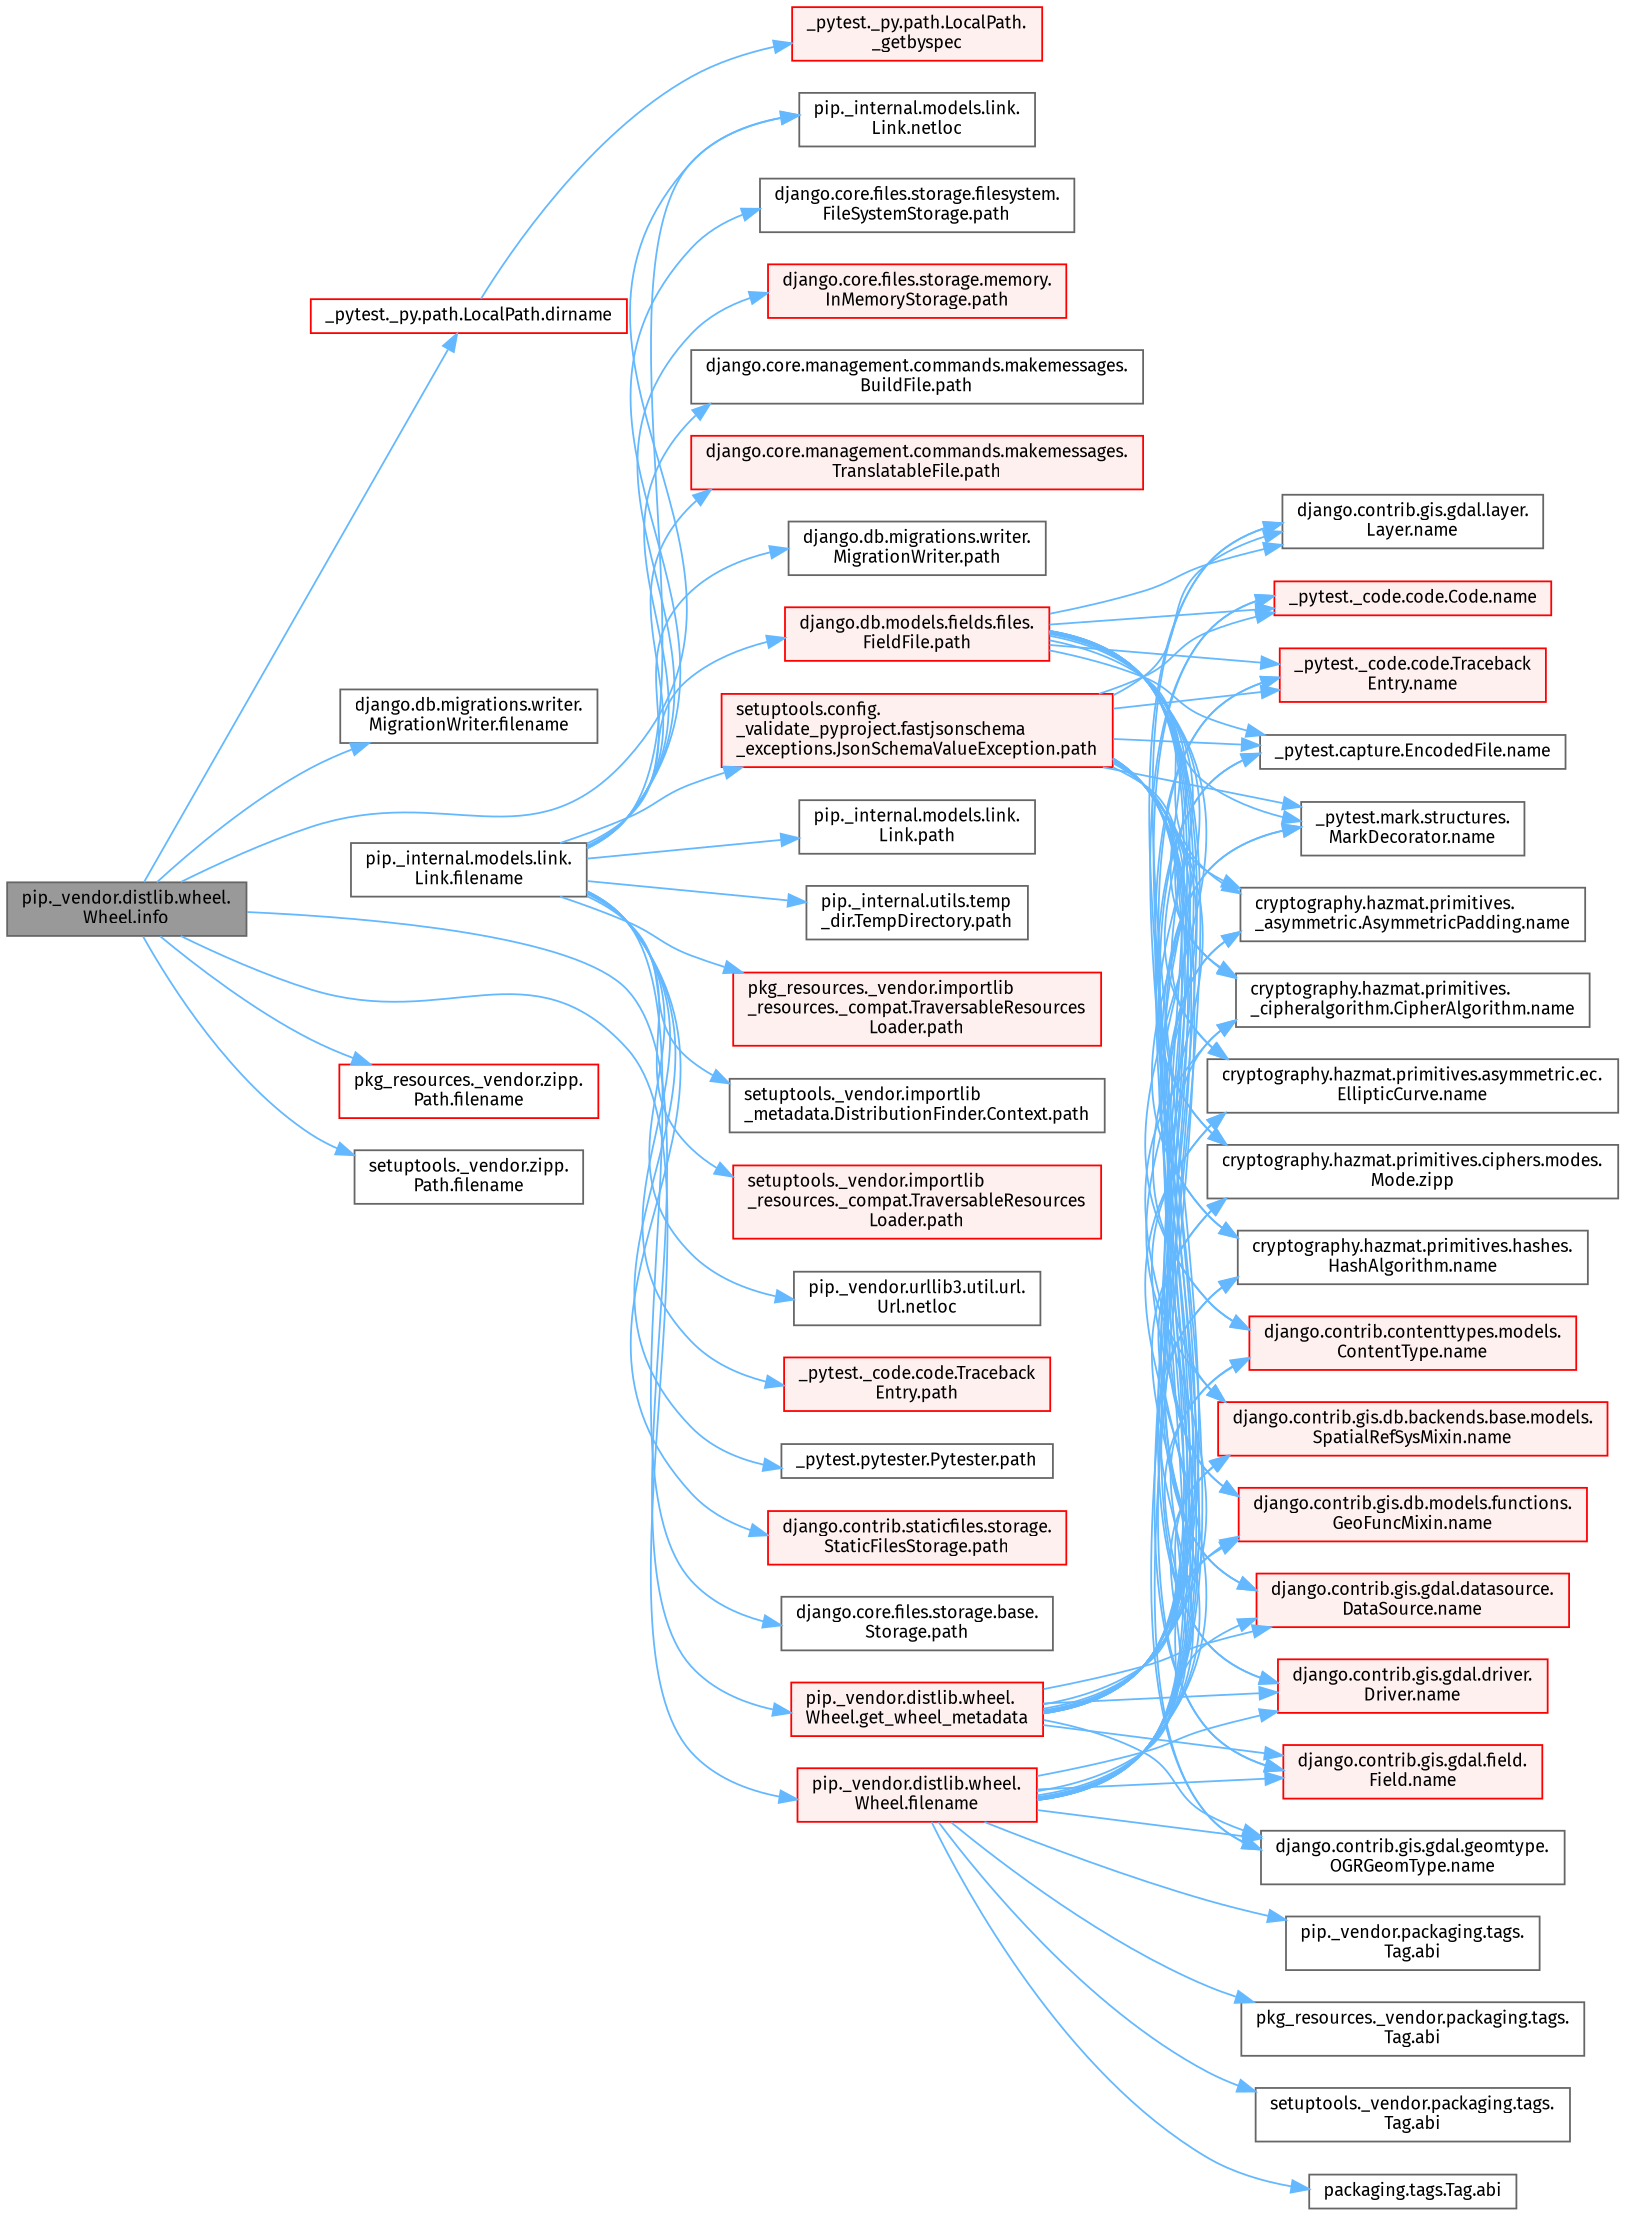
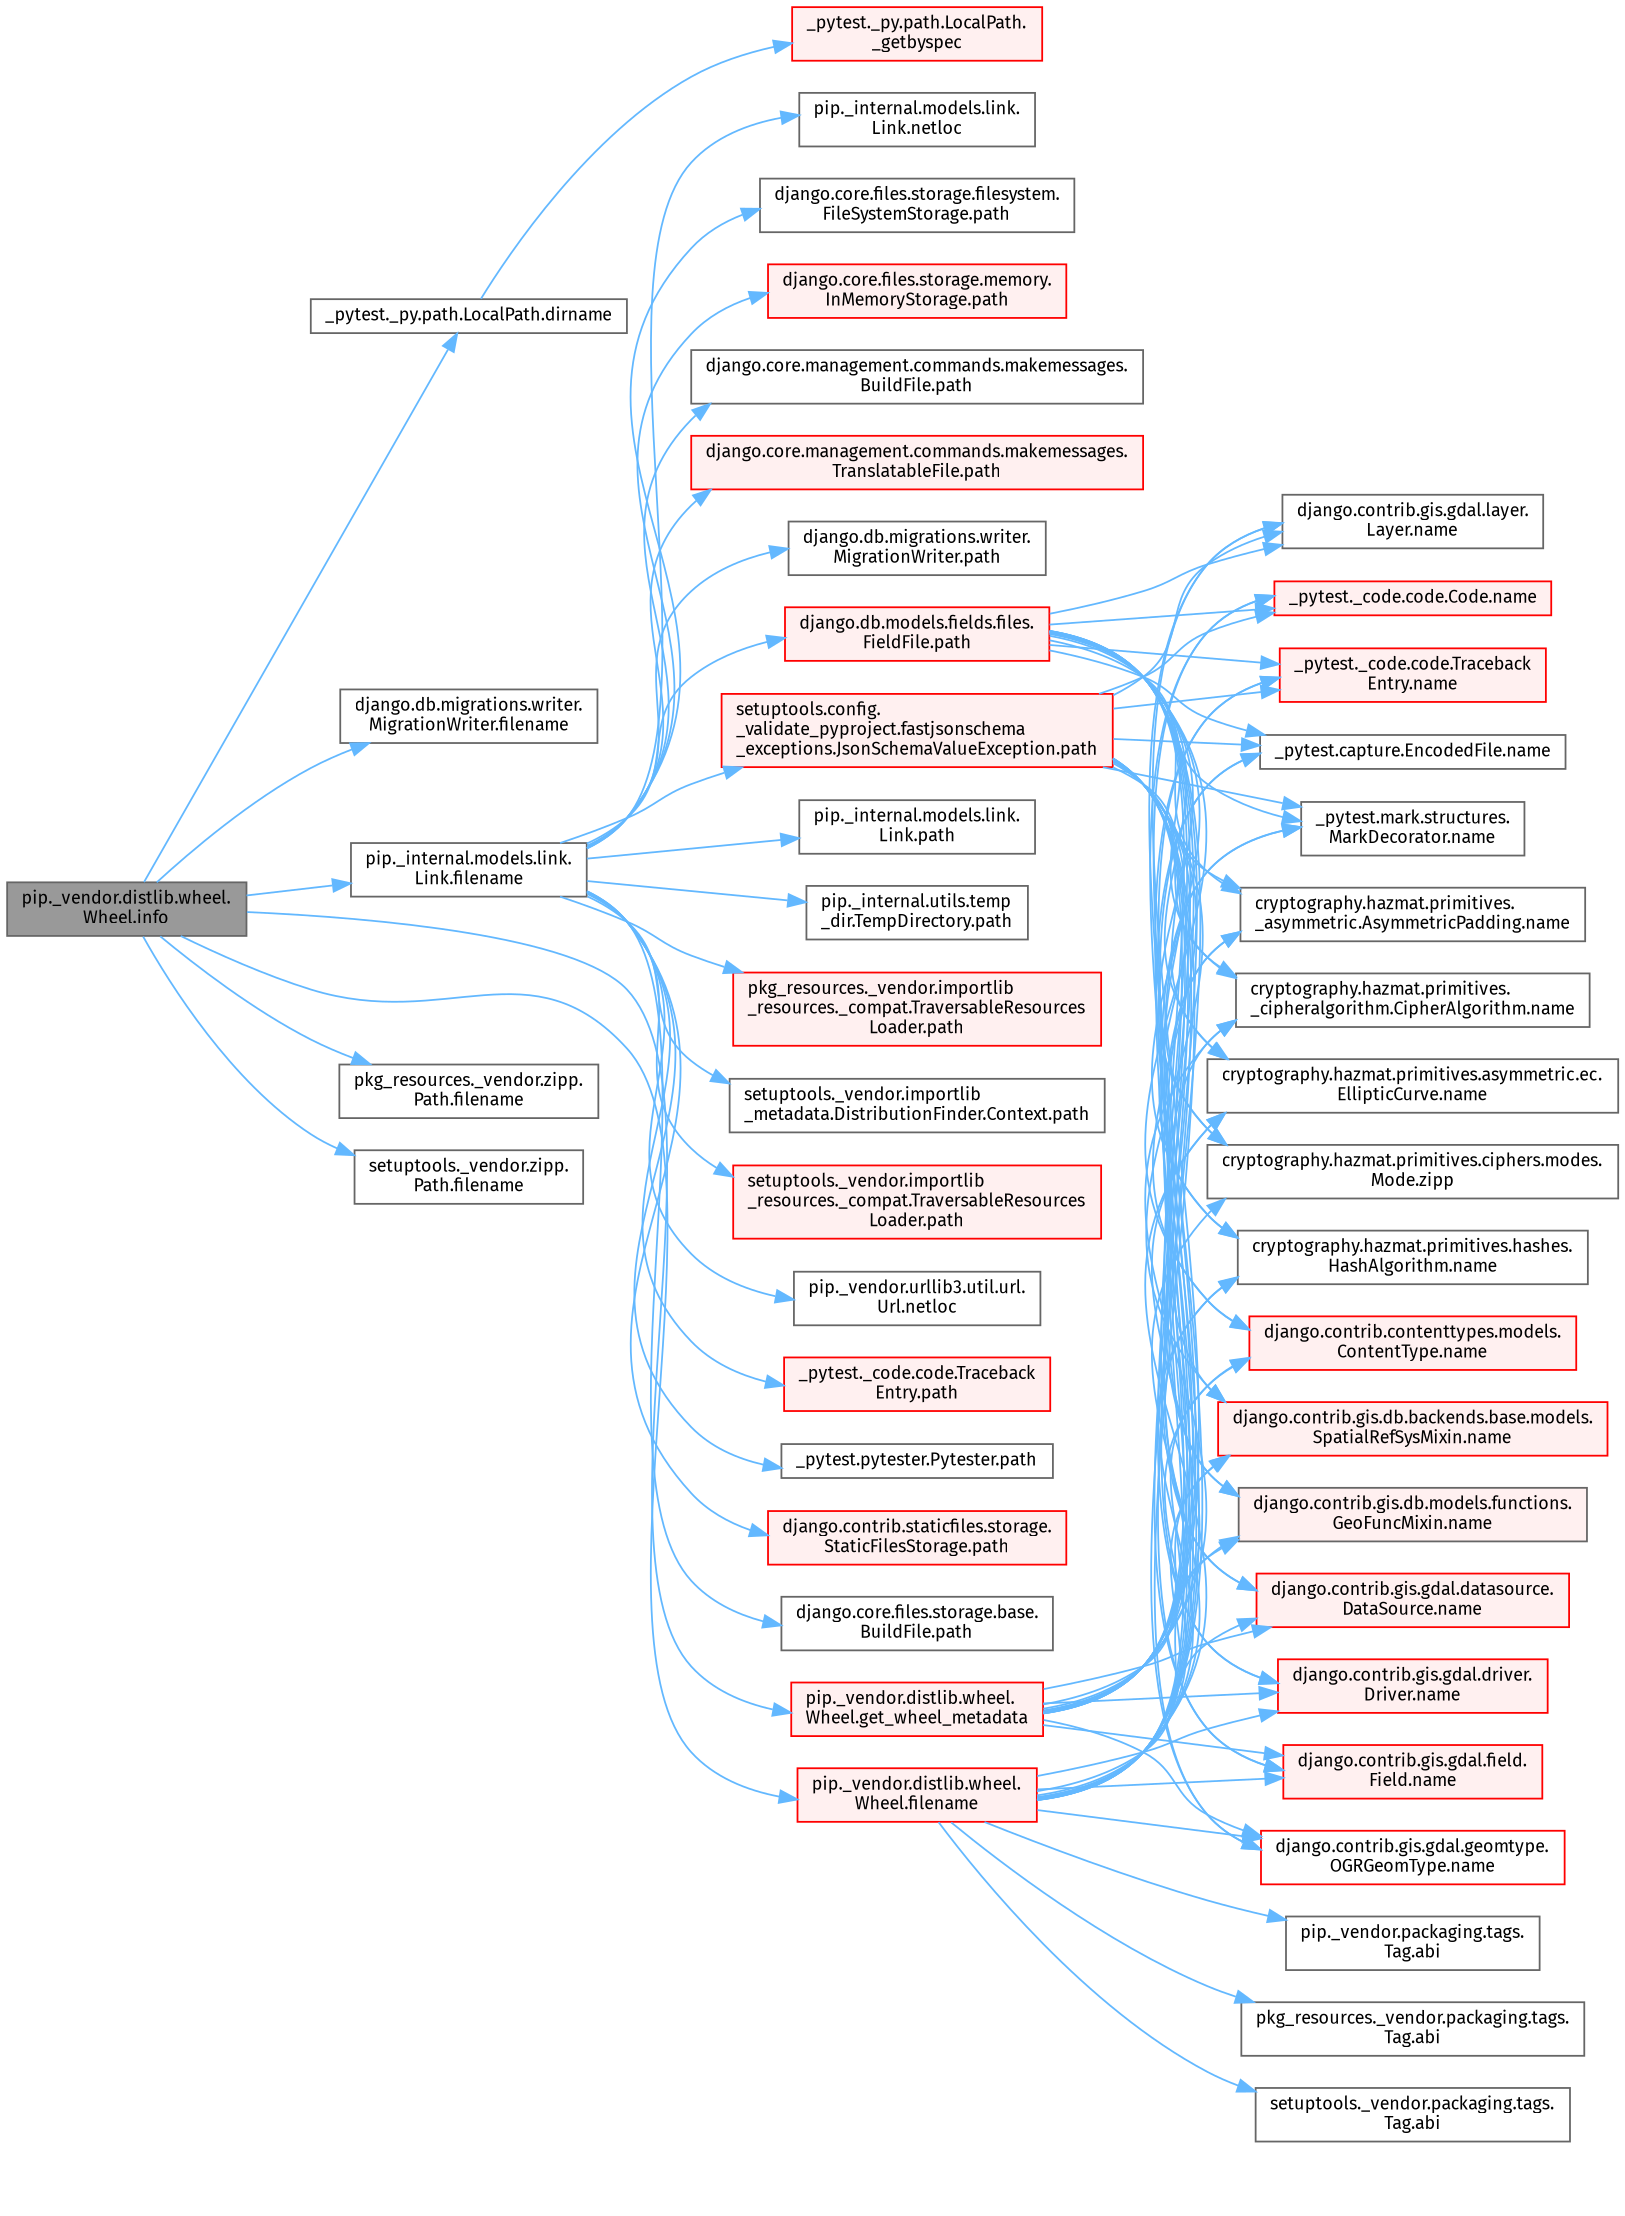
(469, 316) -> (469, 316)
(680, 554) -> (289, 890)
(469, 1091) -> (469, 1091)
(1187, 1492) -> none
(1413, 1515) -> (1413, 1515)
(917, 1624) -> (917, 1624)
(1413, 1858) -> (1413, 1858)
(1413, 2192) -> none
